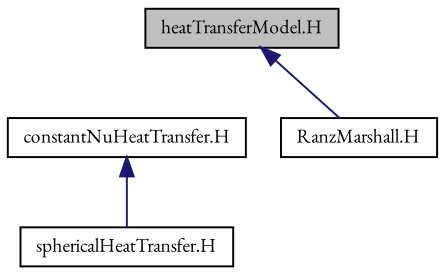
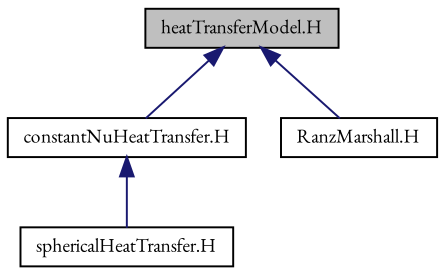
none -> (177, 89)
